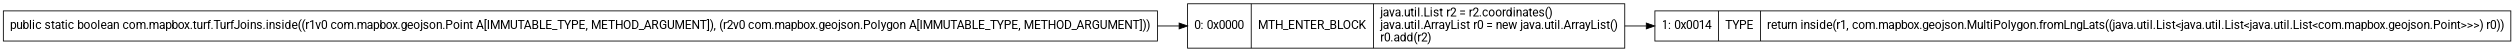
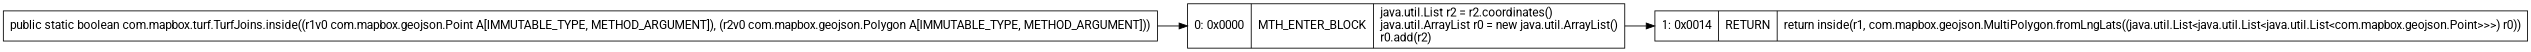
(1739, 26) -> (1748, 26)
